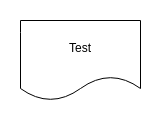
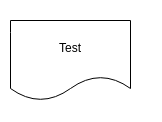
(81, 61) -> (71, 61)
